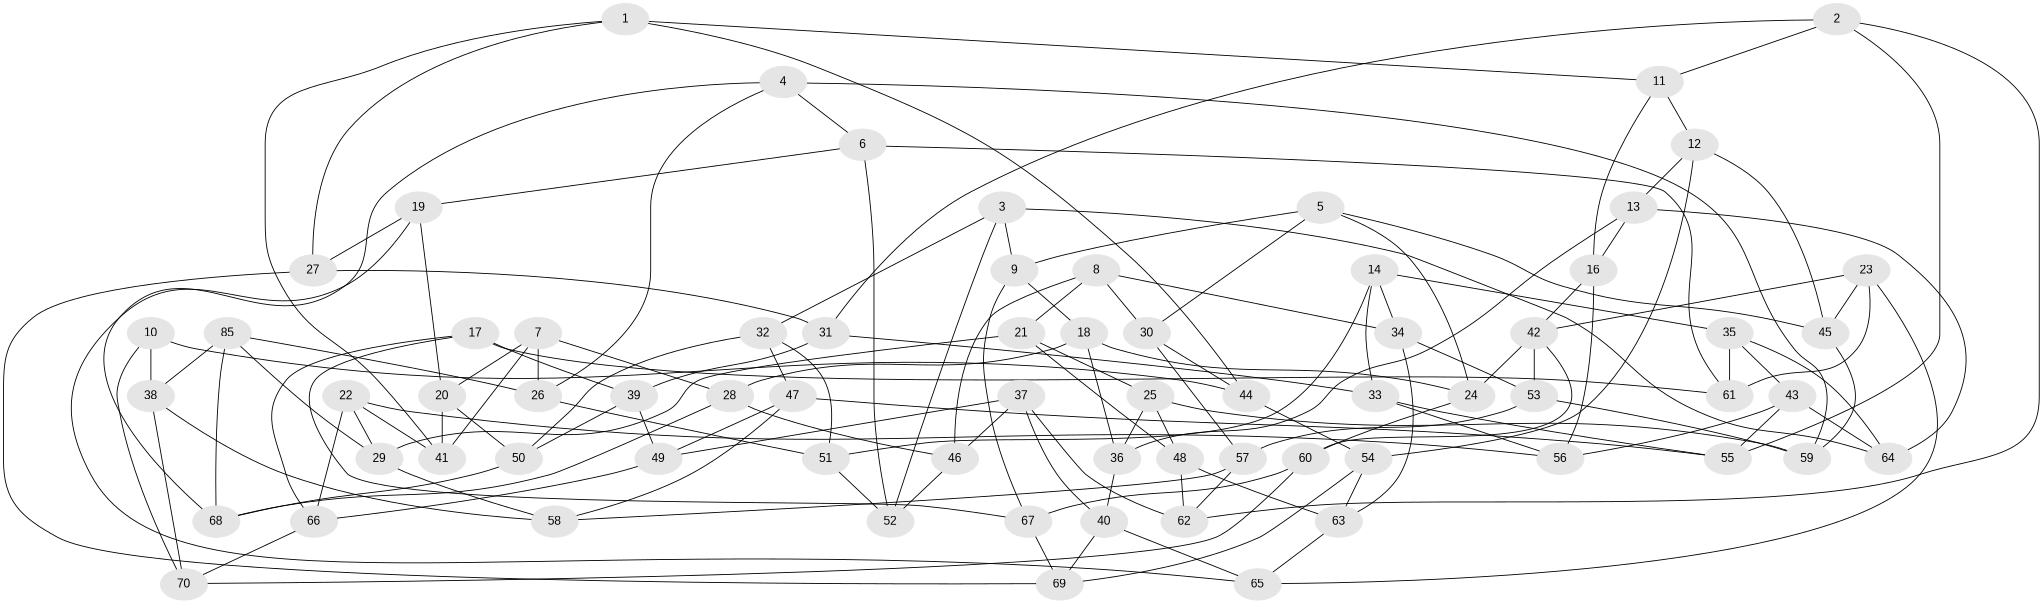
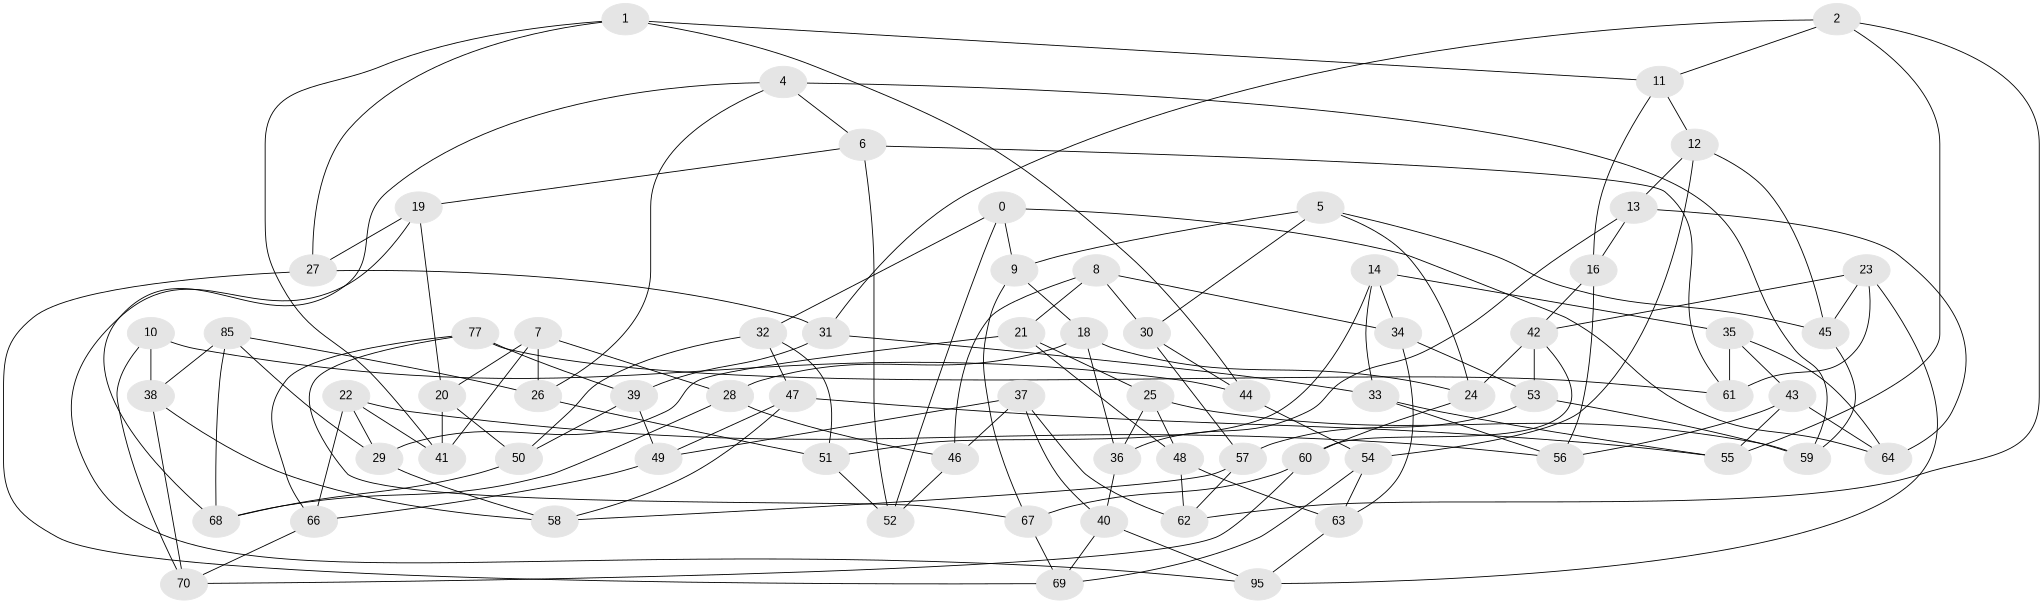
(1002, 208) -> (1002, 208)
(475, 333) -> (475, 333)
(1258, 584) -> (1258, 584)
